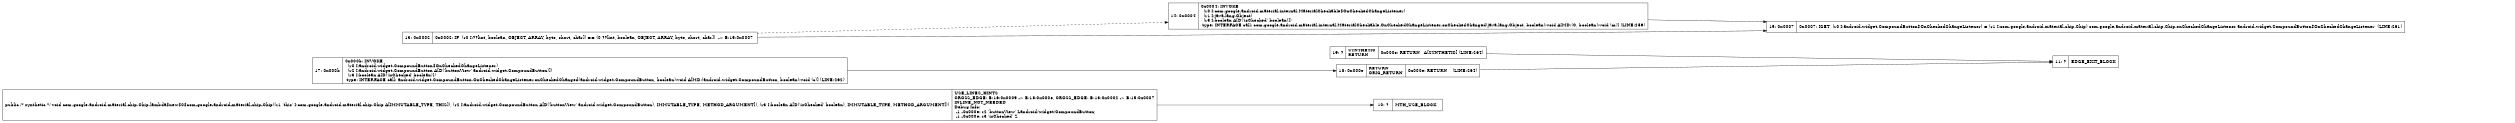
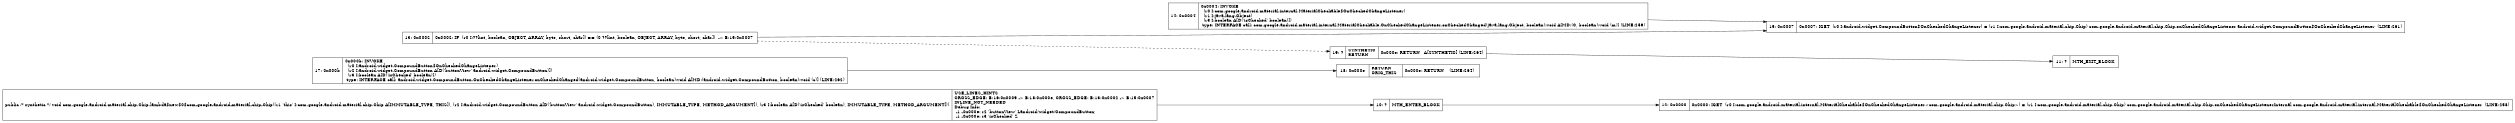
(961, 28) -> (1042, 46)
(2094, 62) -> (2094, 62)
(1765, 66) -> none
(1386, 73) -> (1384, 73)
(1416, 105) -> (1416, 105)
none -> (2086, 105)
